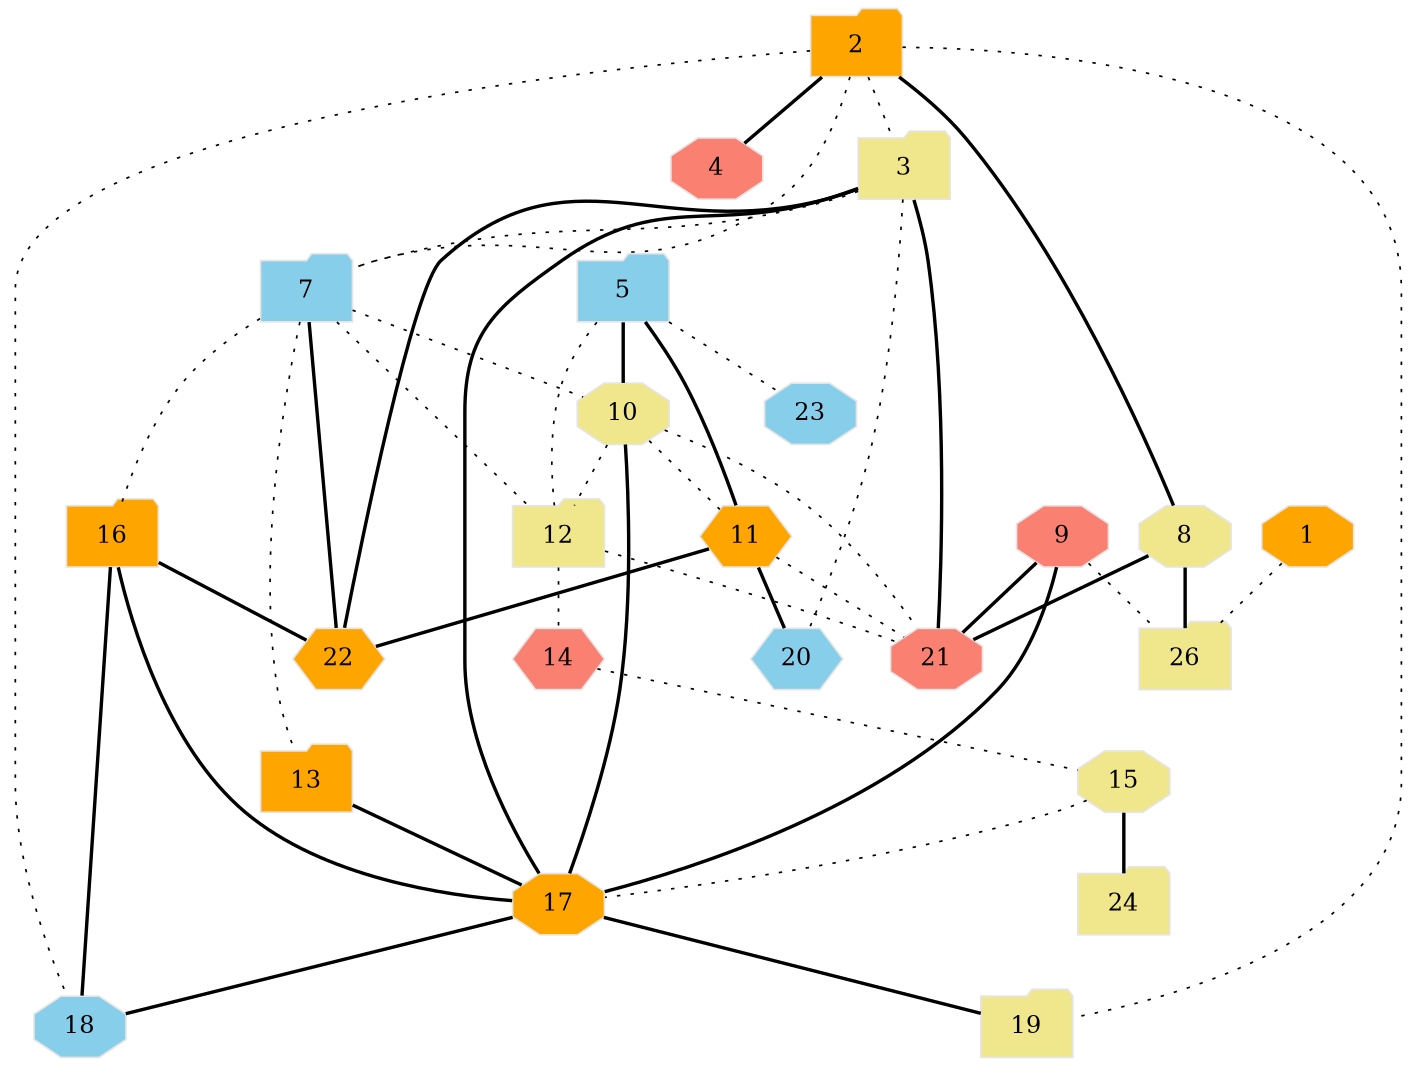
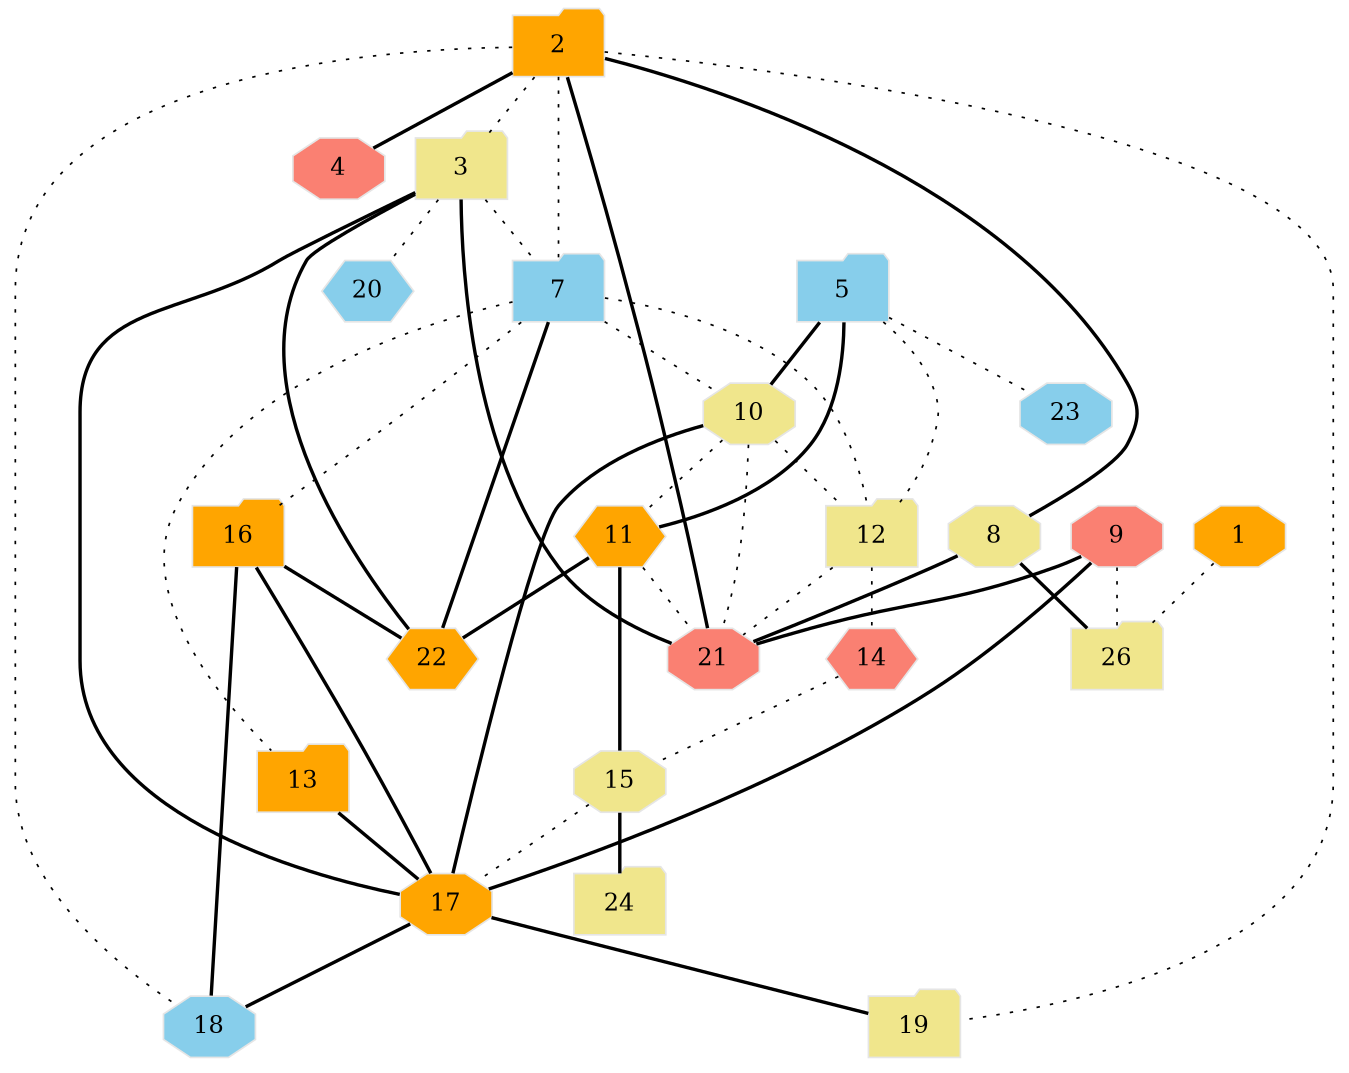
none -> (647, 365)
(767, 587) -> (620, 659)
